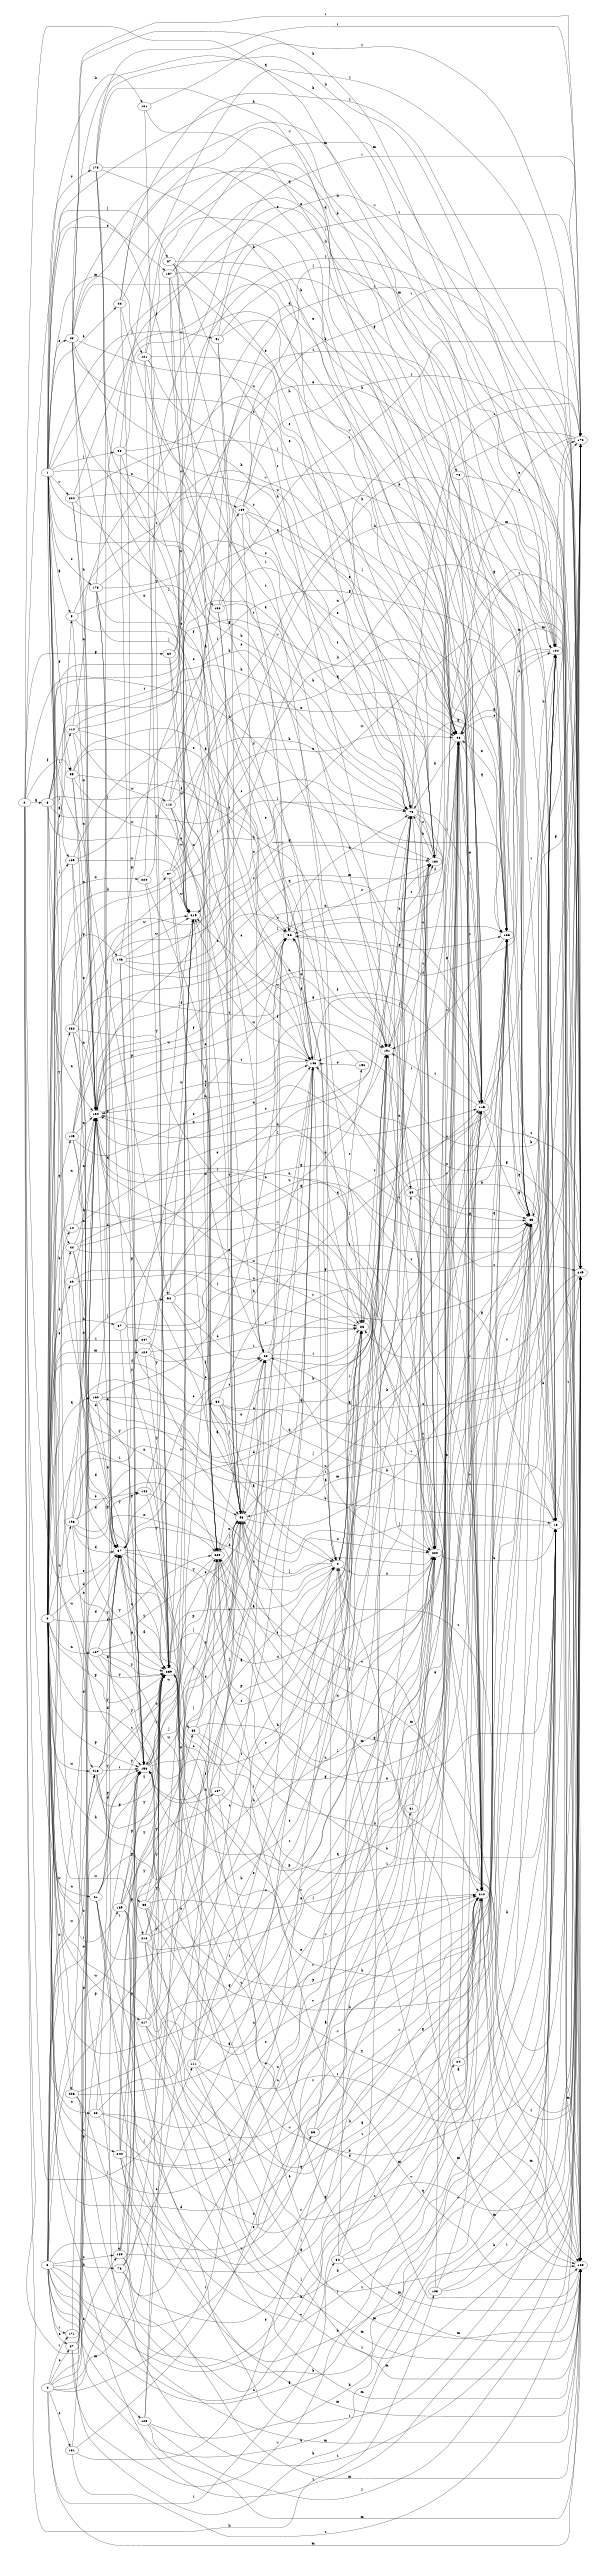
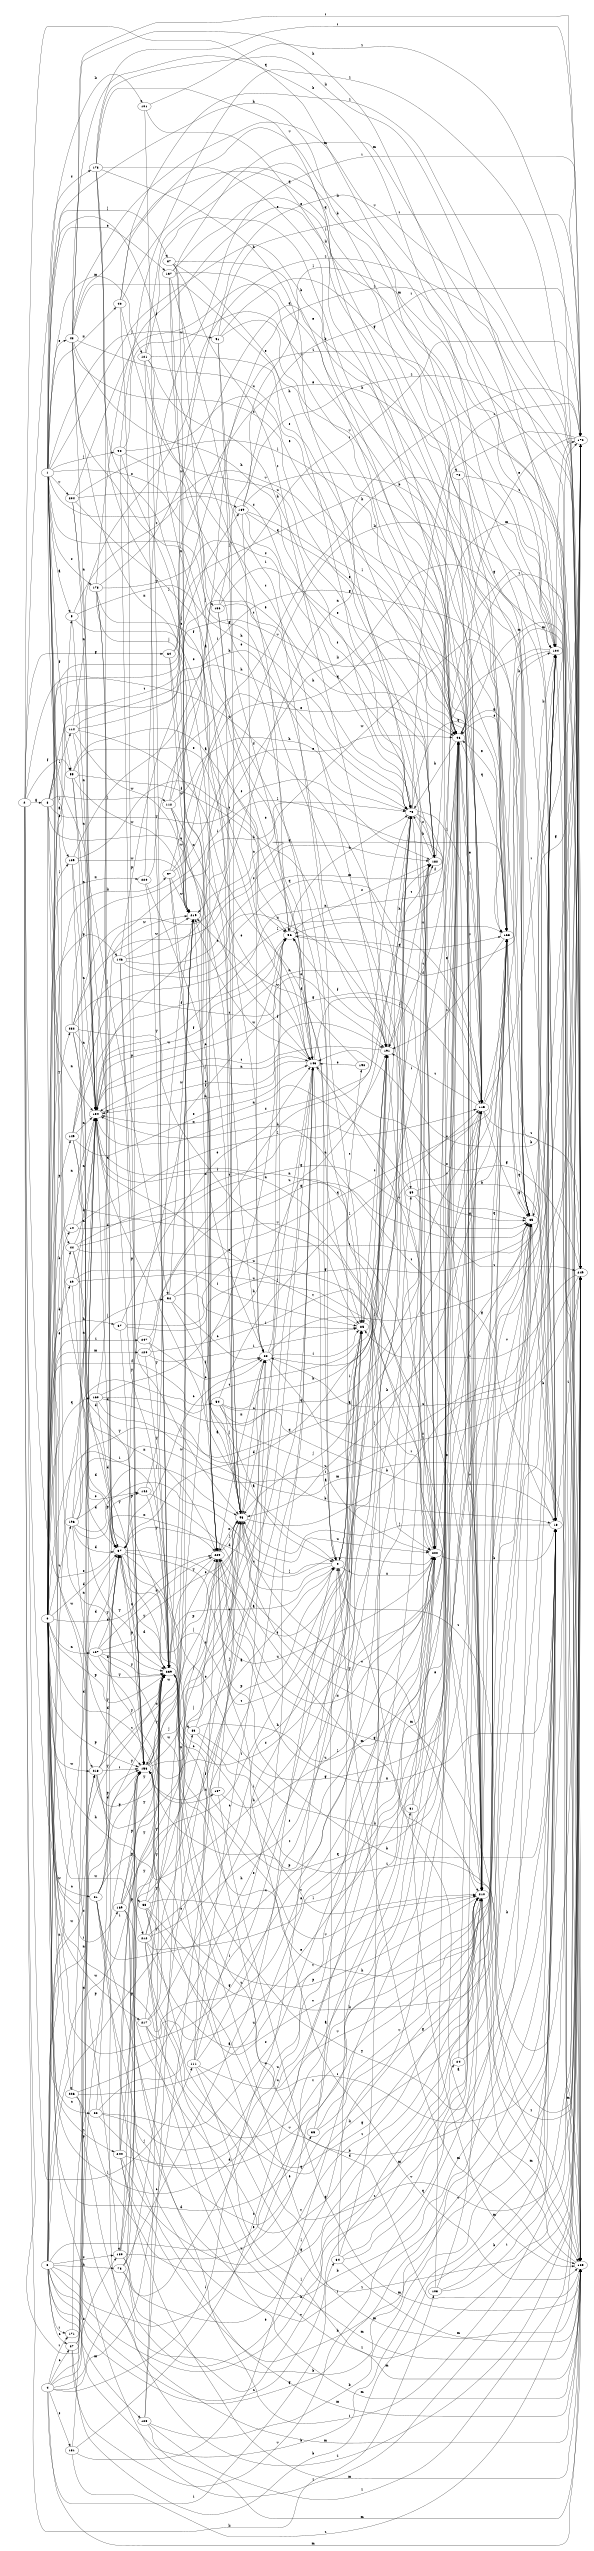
(84, 337) -> (84, 337)
(399, 1121) -> (240, 1069)
none -> (151, 1599)
